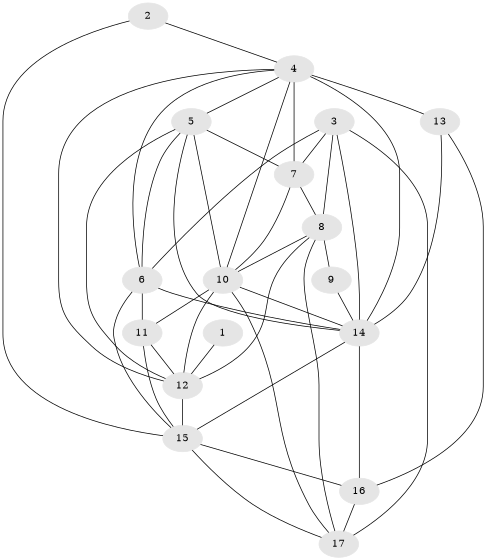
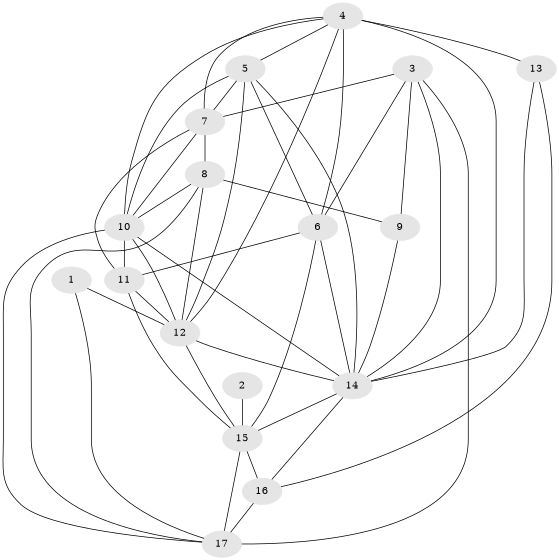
(221, 43) -> none
(328, 175) -> (406, 148)
none -> (116, 186)
none -> (264, 363)
none -> (92, 445)
